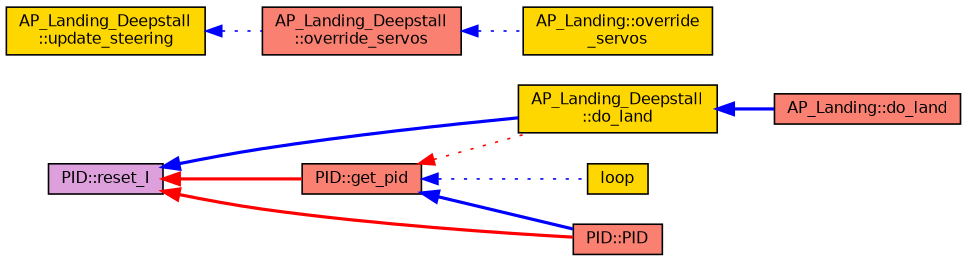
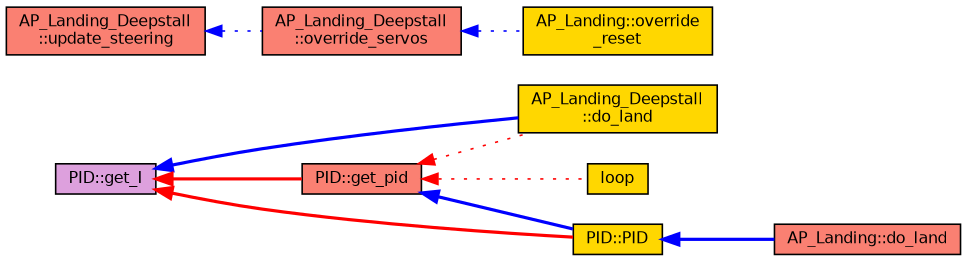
(106, 31) -> (106, 31)
(618, 31) -> (618, 31)
(754, 109) -> (727, 239)
(106, 179) -> (106, 179)
(513, 179) -> (513, 179)
(618, 239) -> (618, 239)
